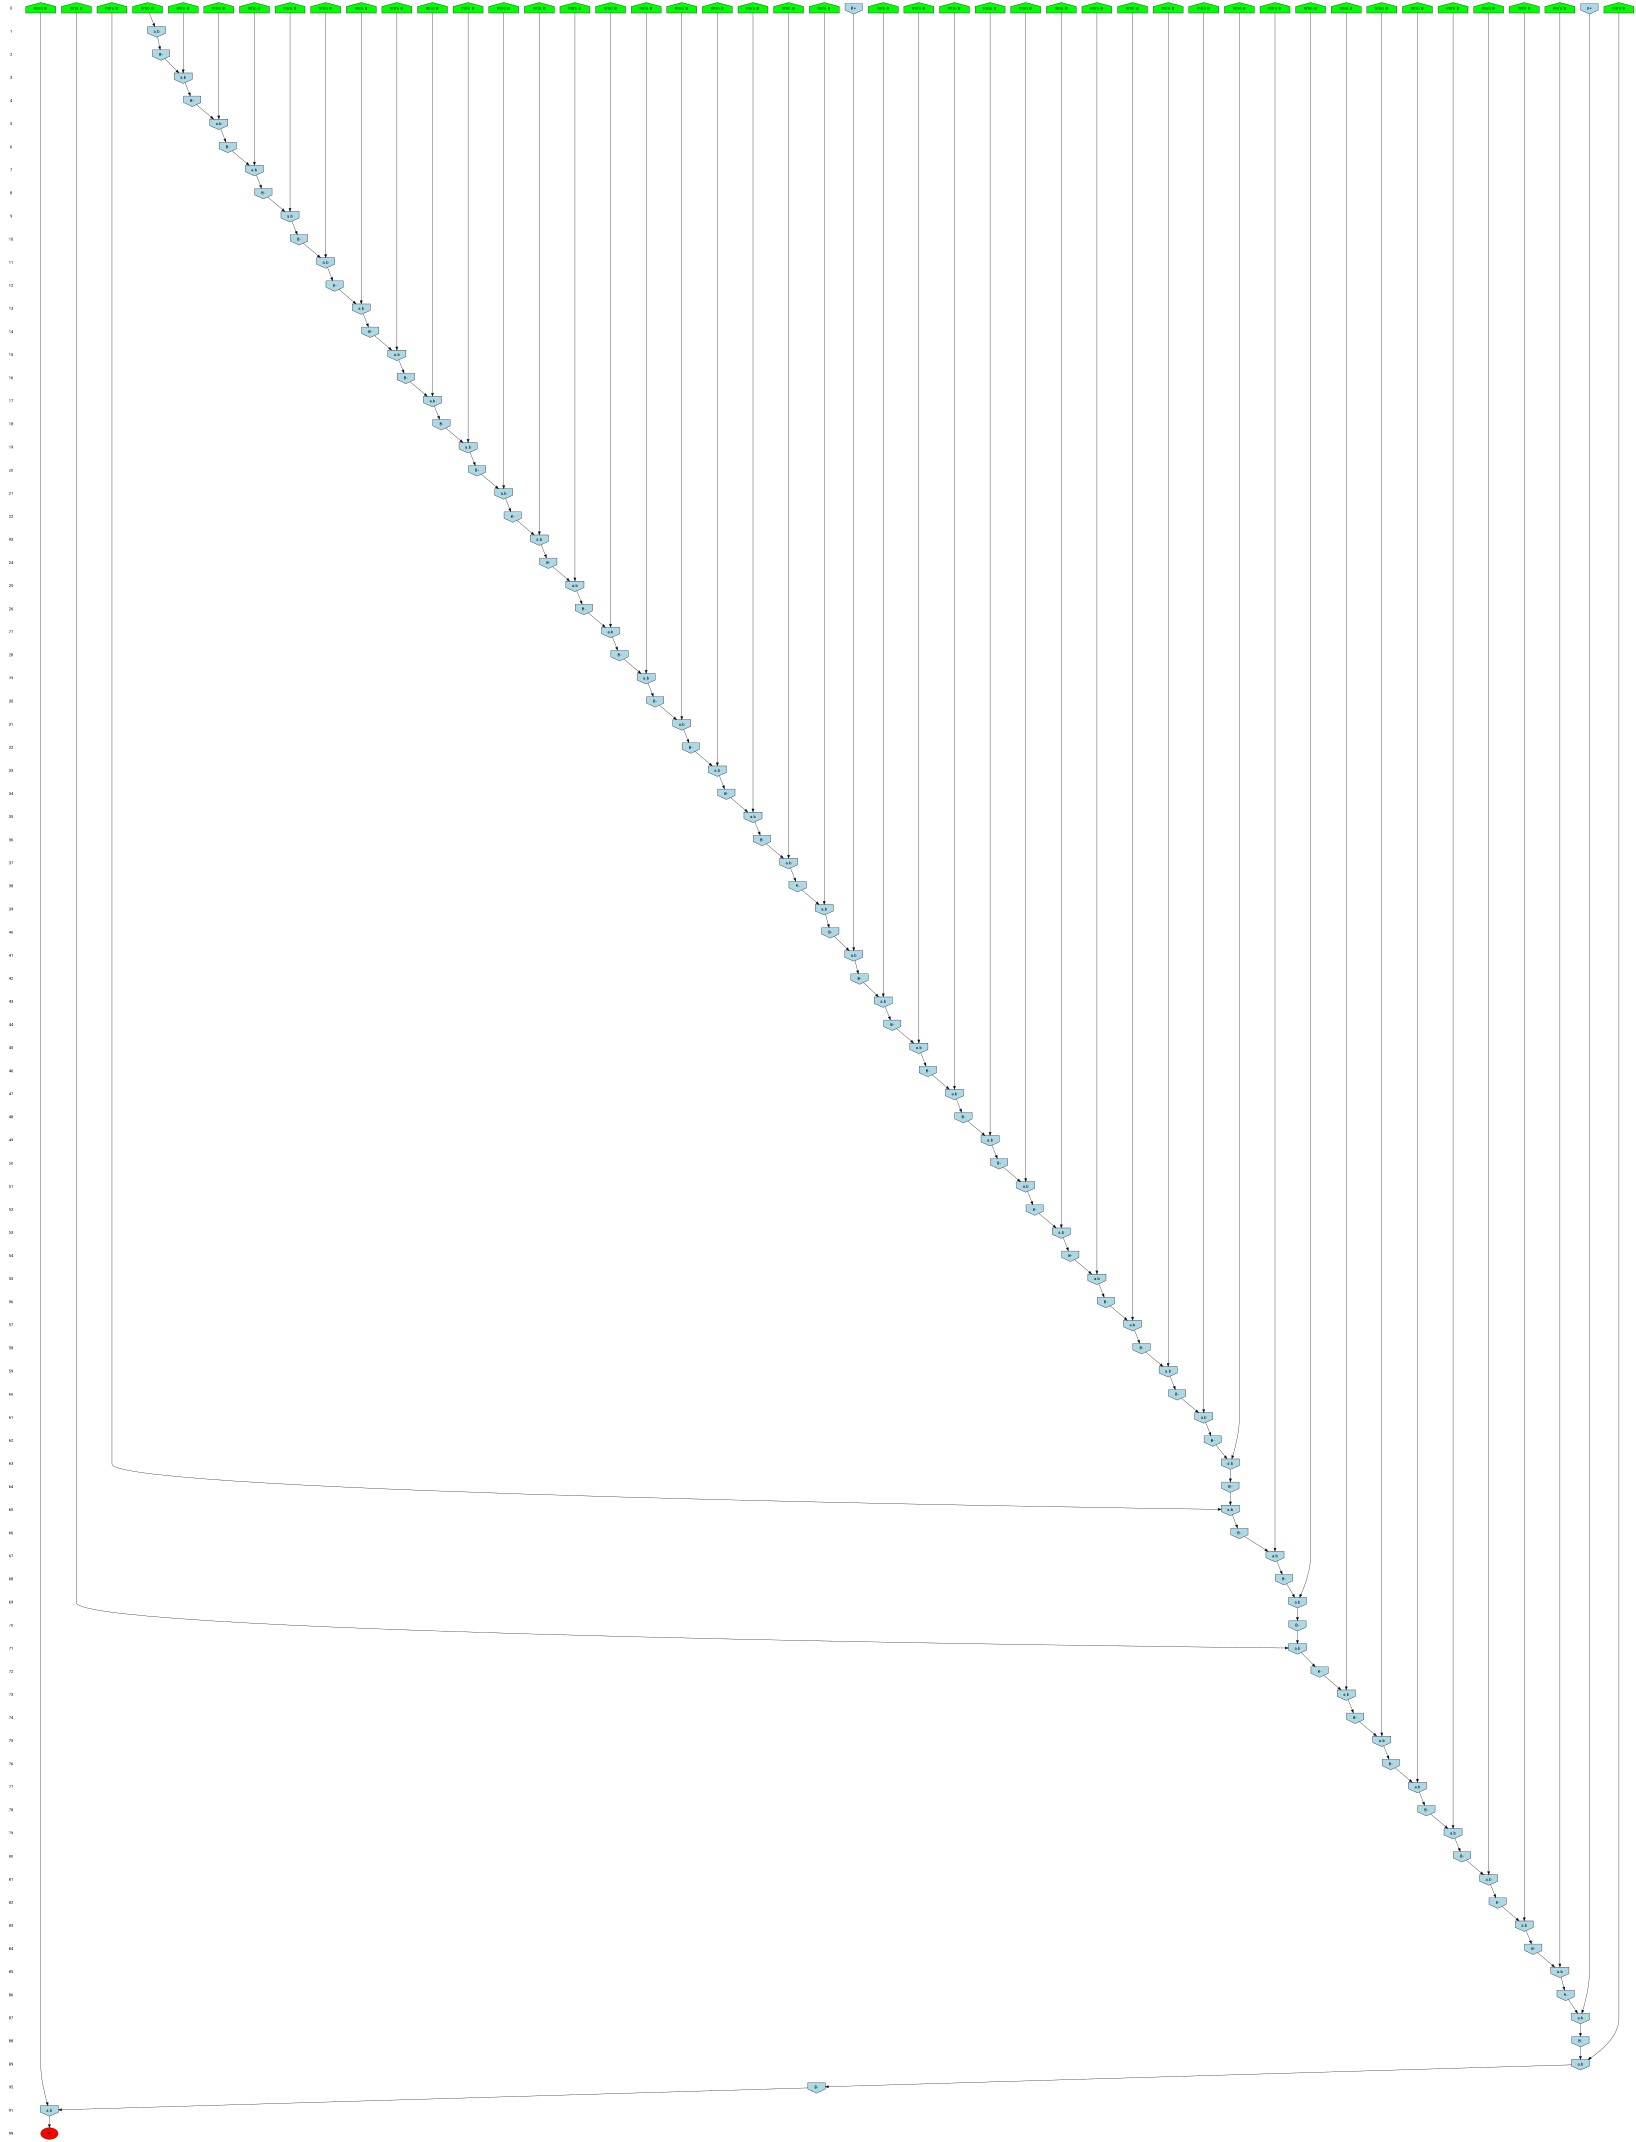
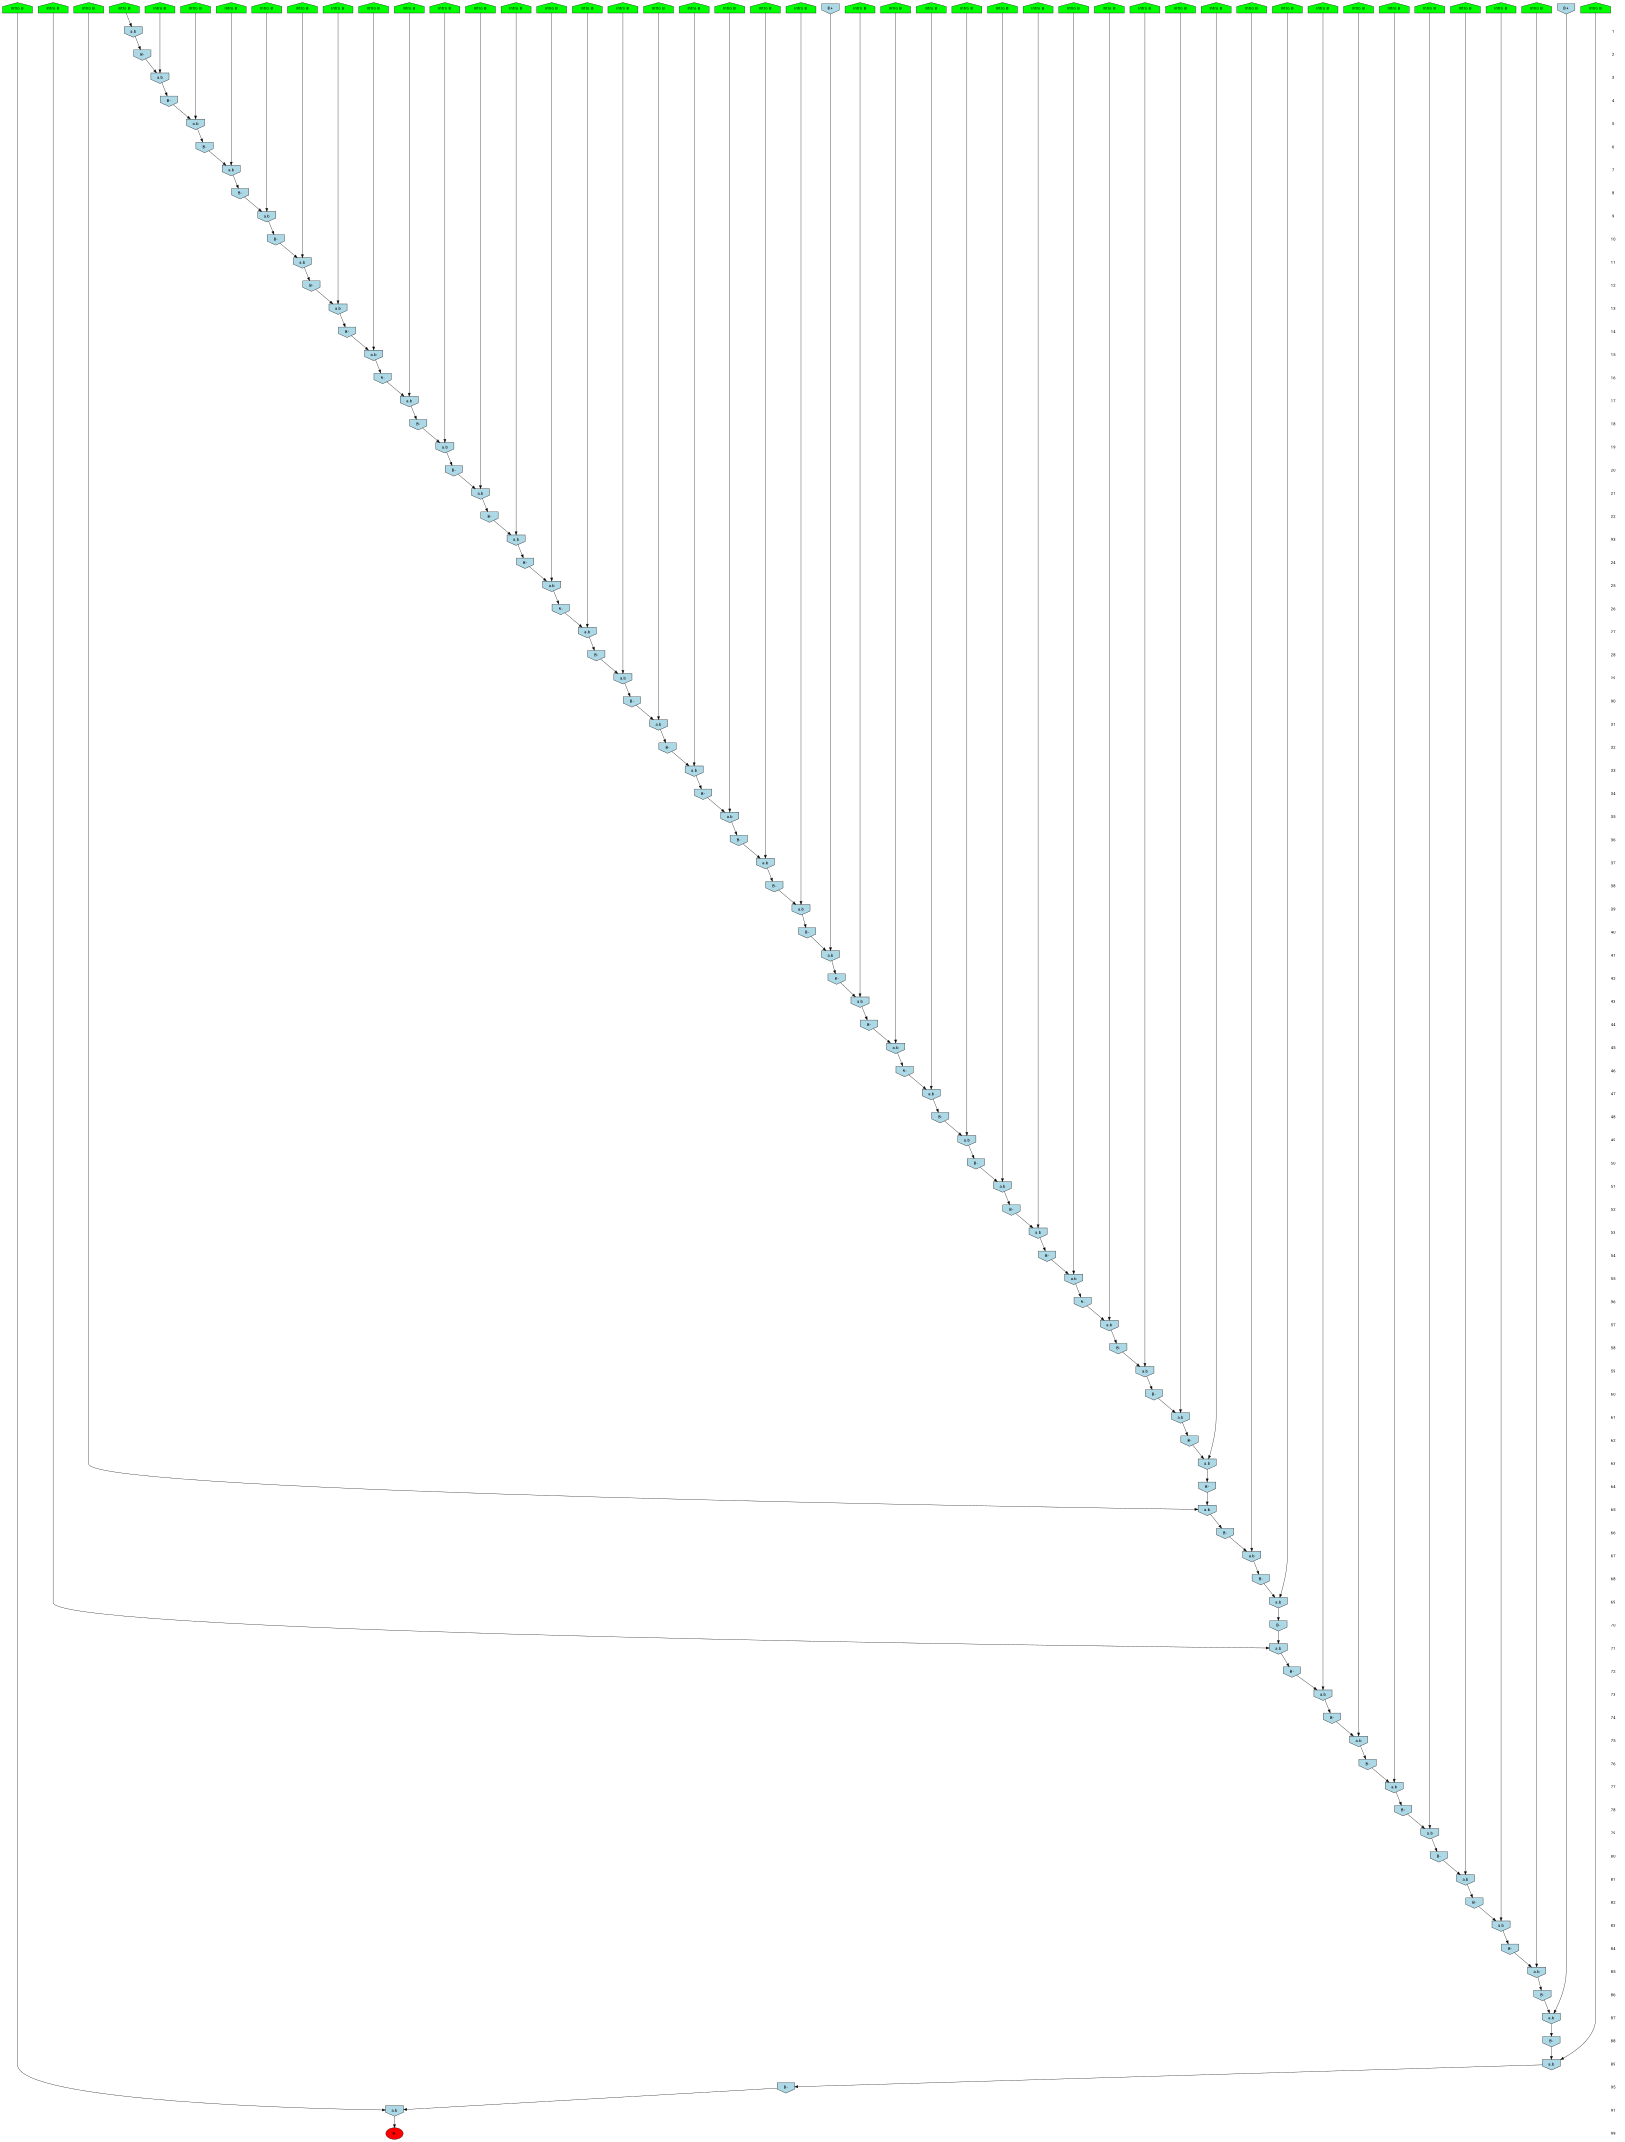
(11, 8) -> none
(11, 701) -> (1613, 701)
